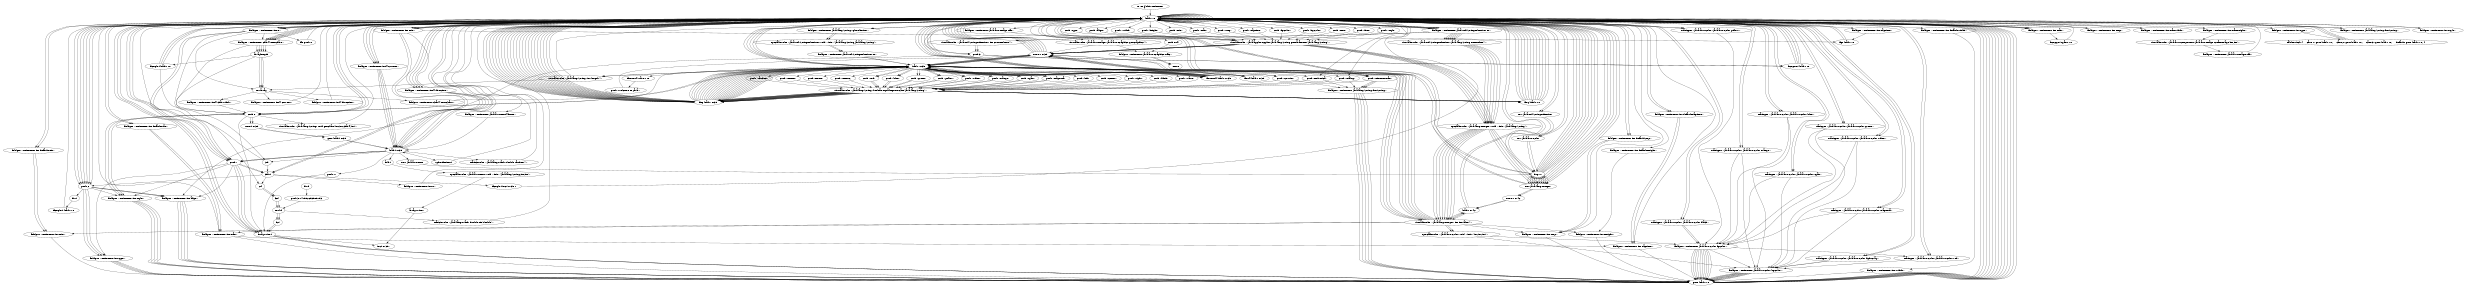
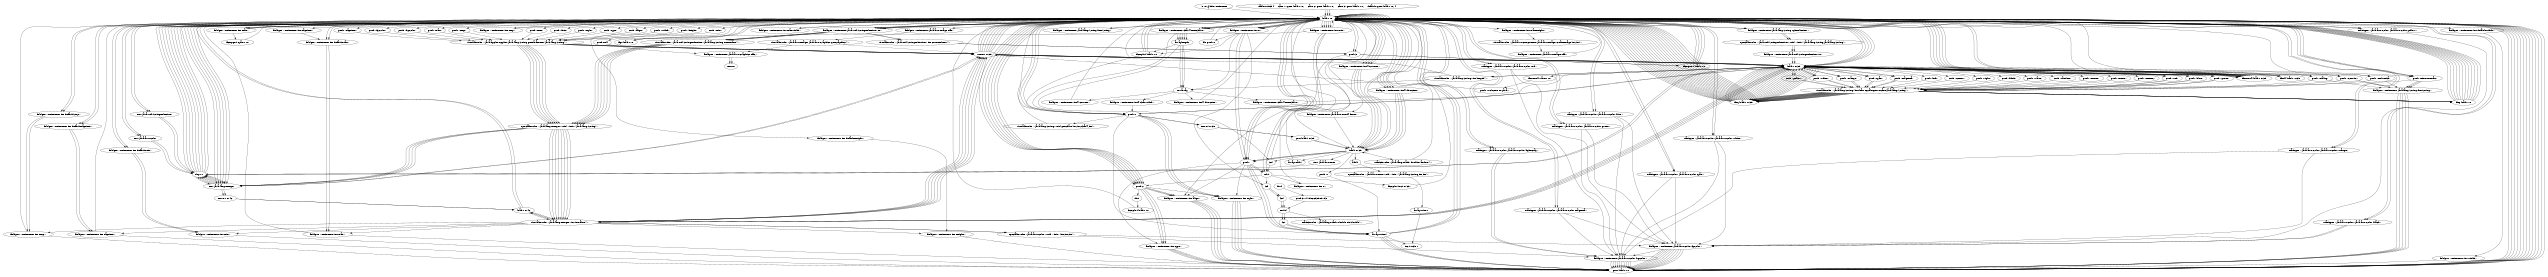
(579, 25) -> none
(2290, 30) -> none
(2438, 30) -> none
(264, 36) -> (1205, 49)
(1860, 36) -> (310, 36)
(444, 162) -> (1295, 162)
(268, 174) -> (1267, 174)
(921, 244) -> (323, 228)
(1819, 251) -> (1584, 142)
